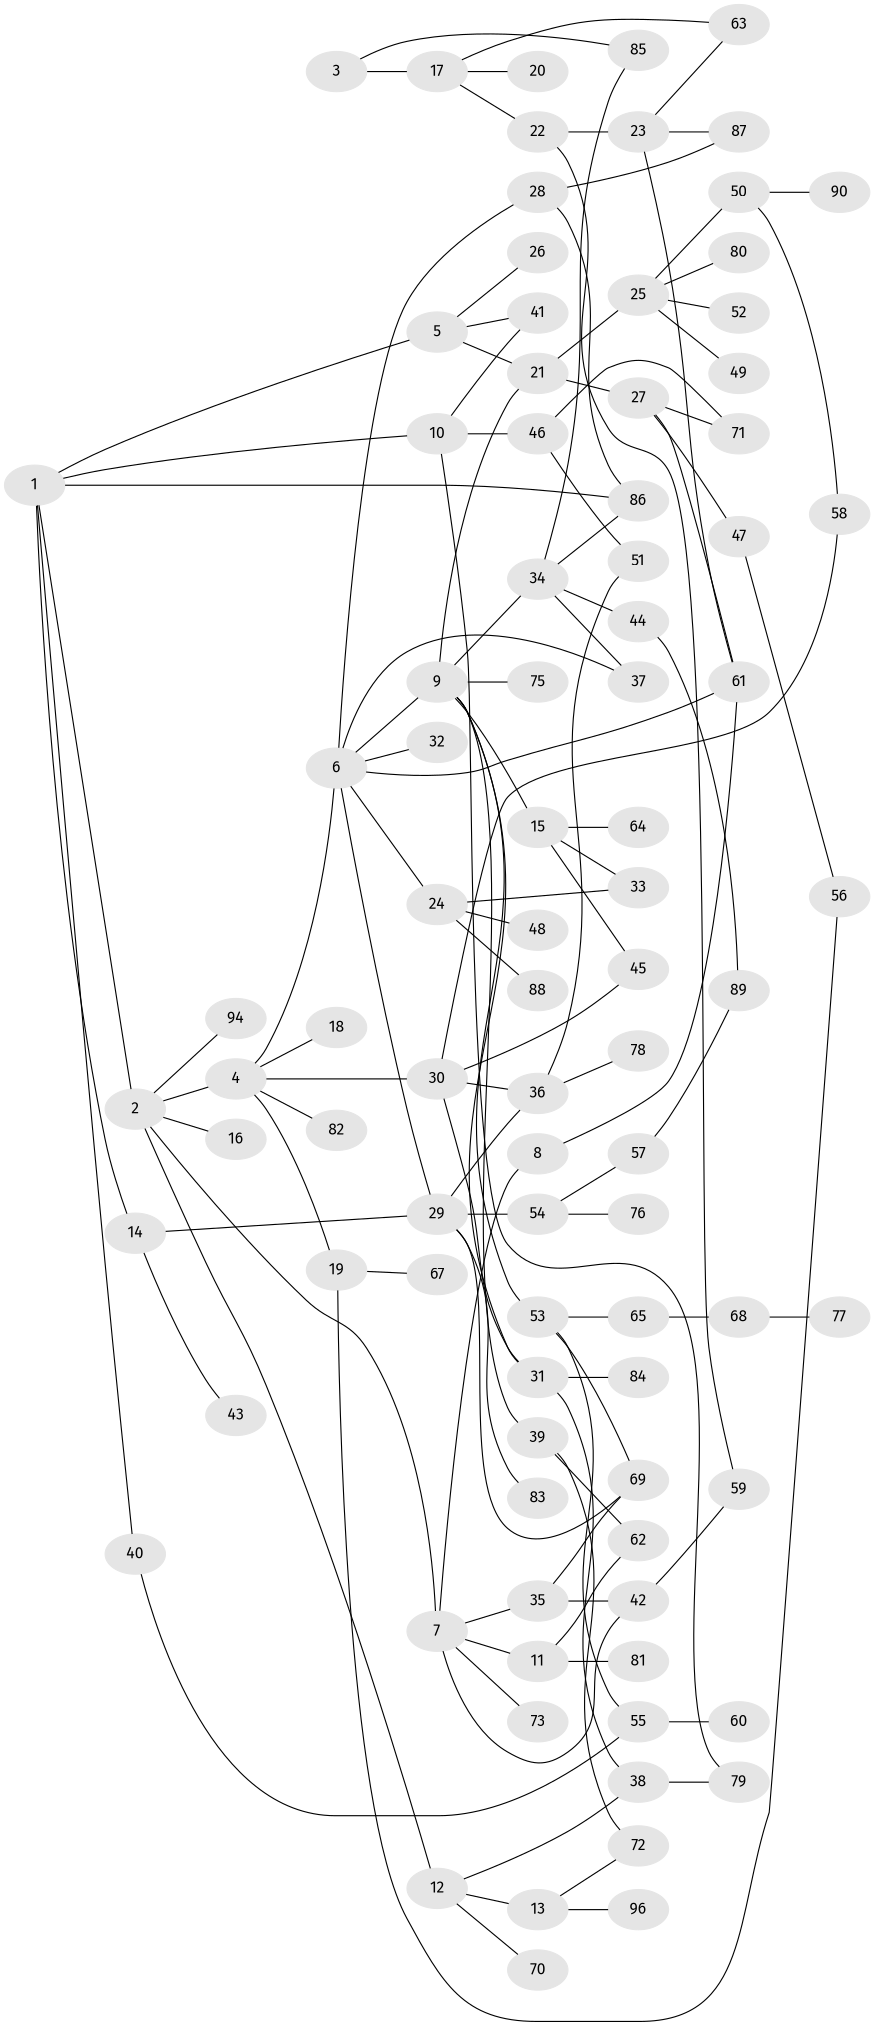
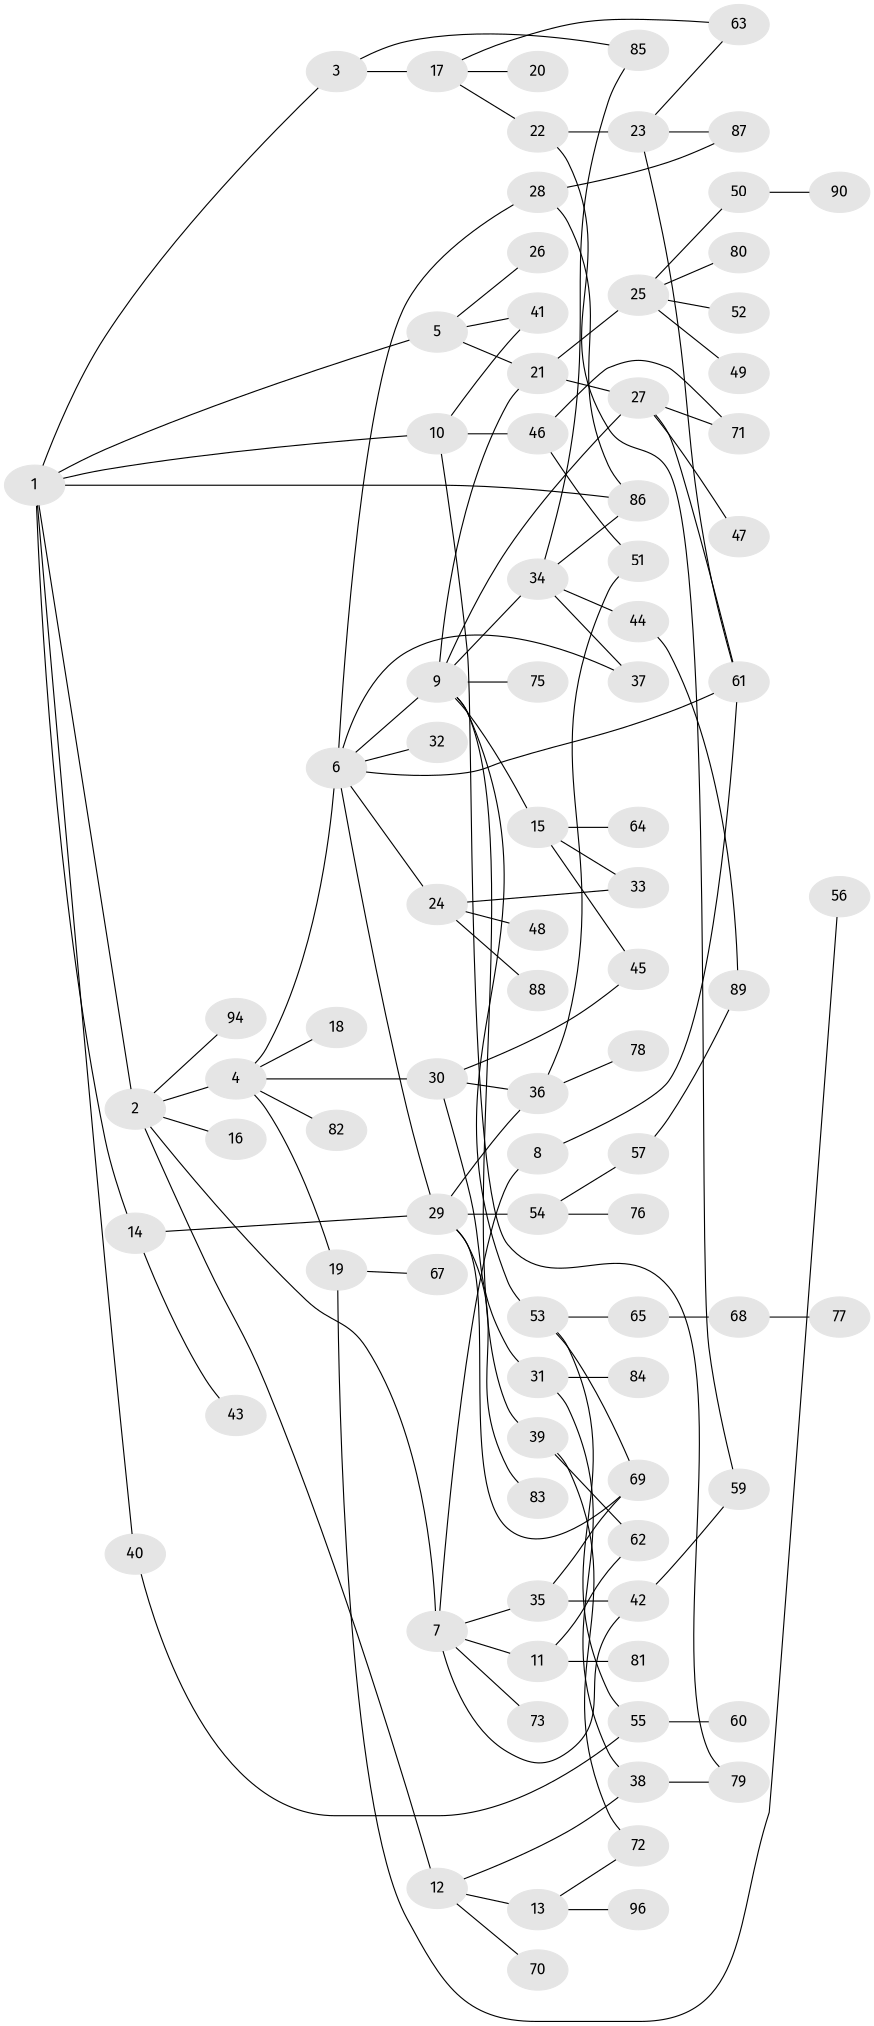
none -> (159, 262)
(840, 514) -> none
(789, 717) -> none
(471, 1148) -> (521, 530)
